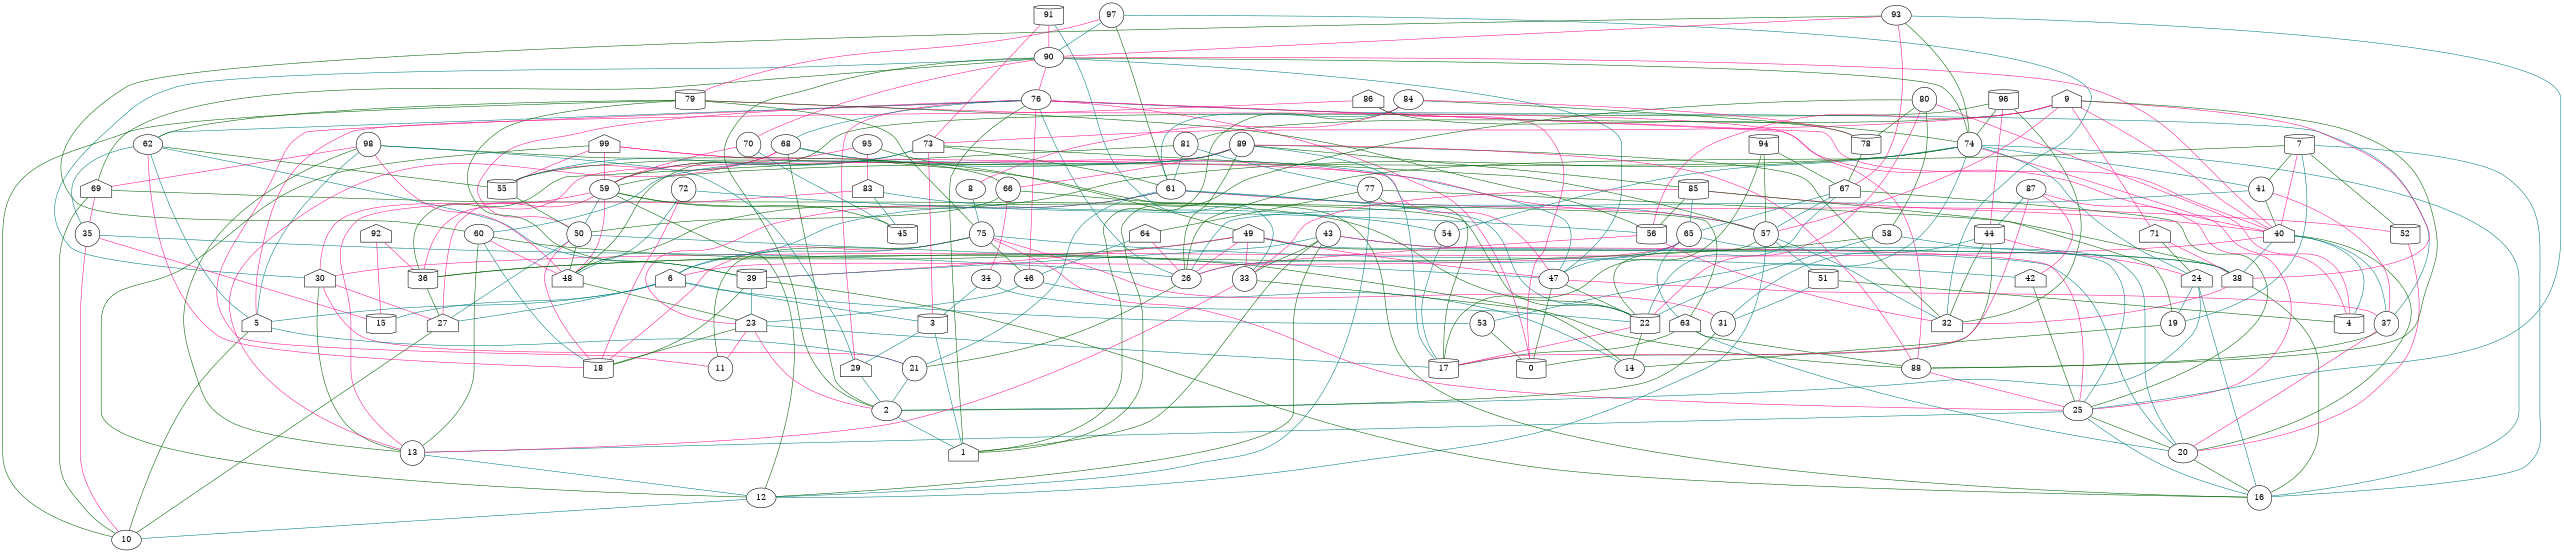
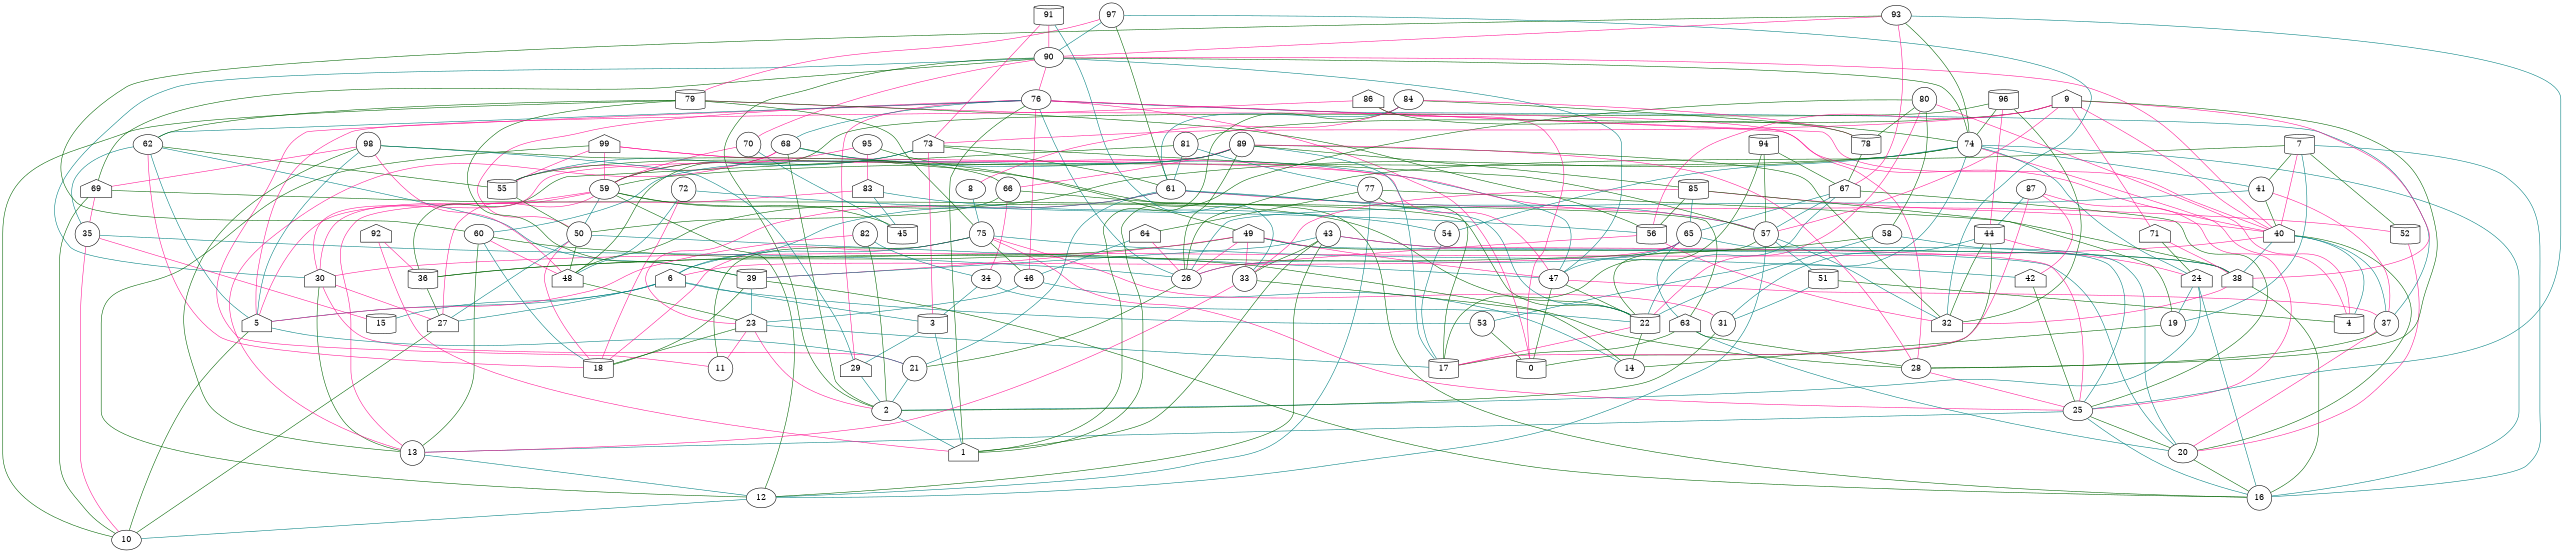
(806, 163) -> (550, 177)
none -> (865, 234)
(599, 240) -> (308, 233)
(379, 278) -> (628, 407)
(1916, 369) -> (1916, 369)
